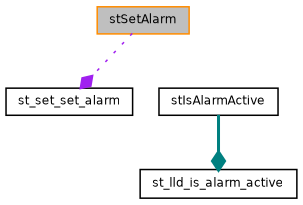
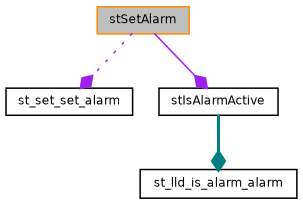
none -> (174, 54)
(219, 184) -> (219, 184)
